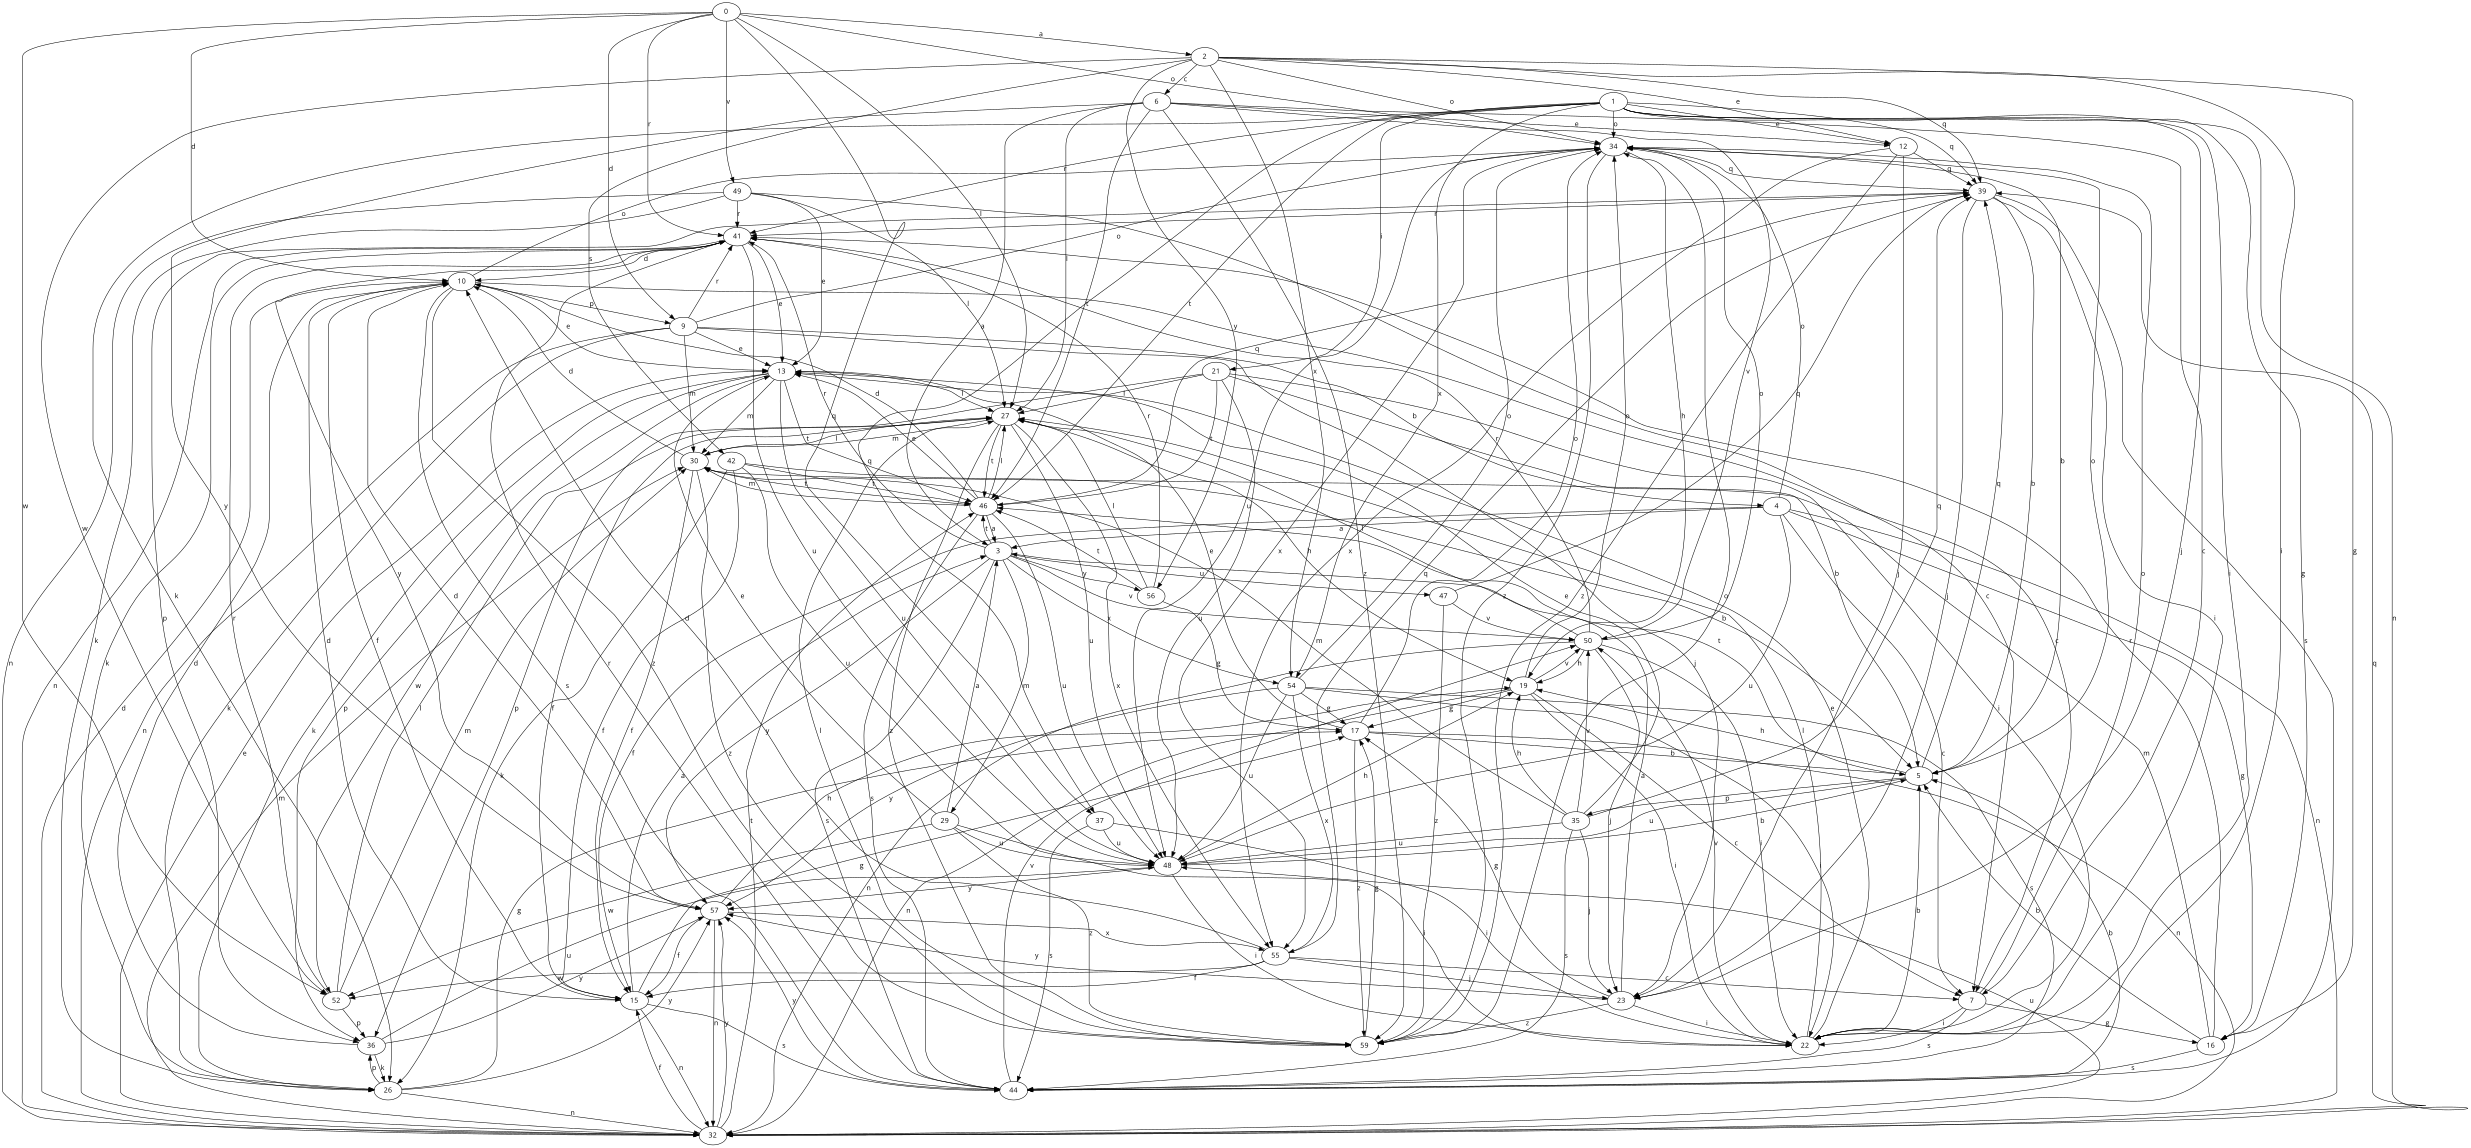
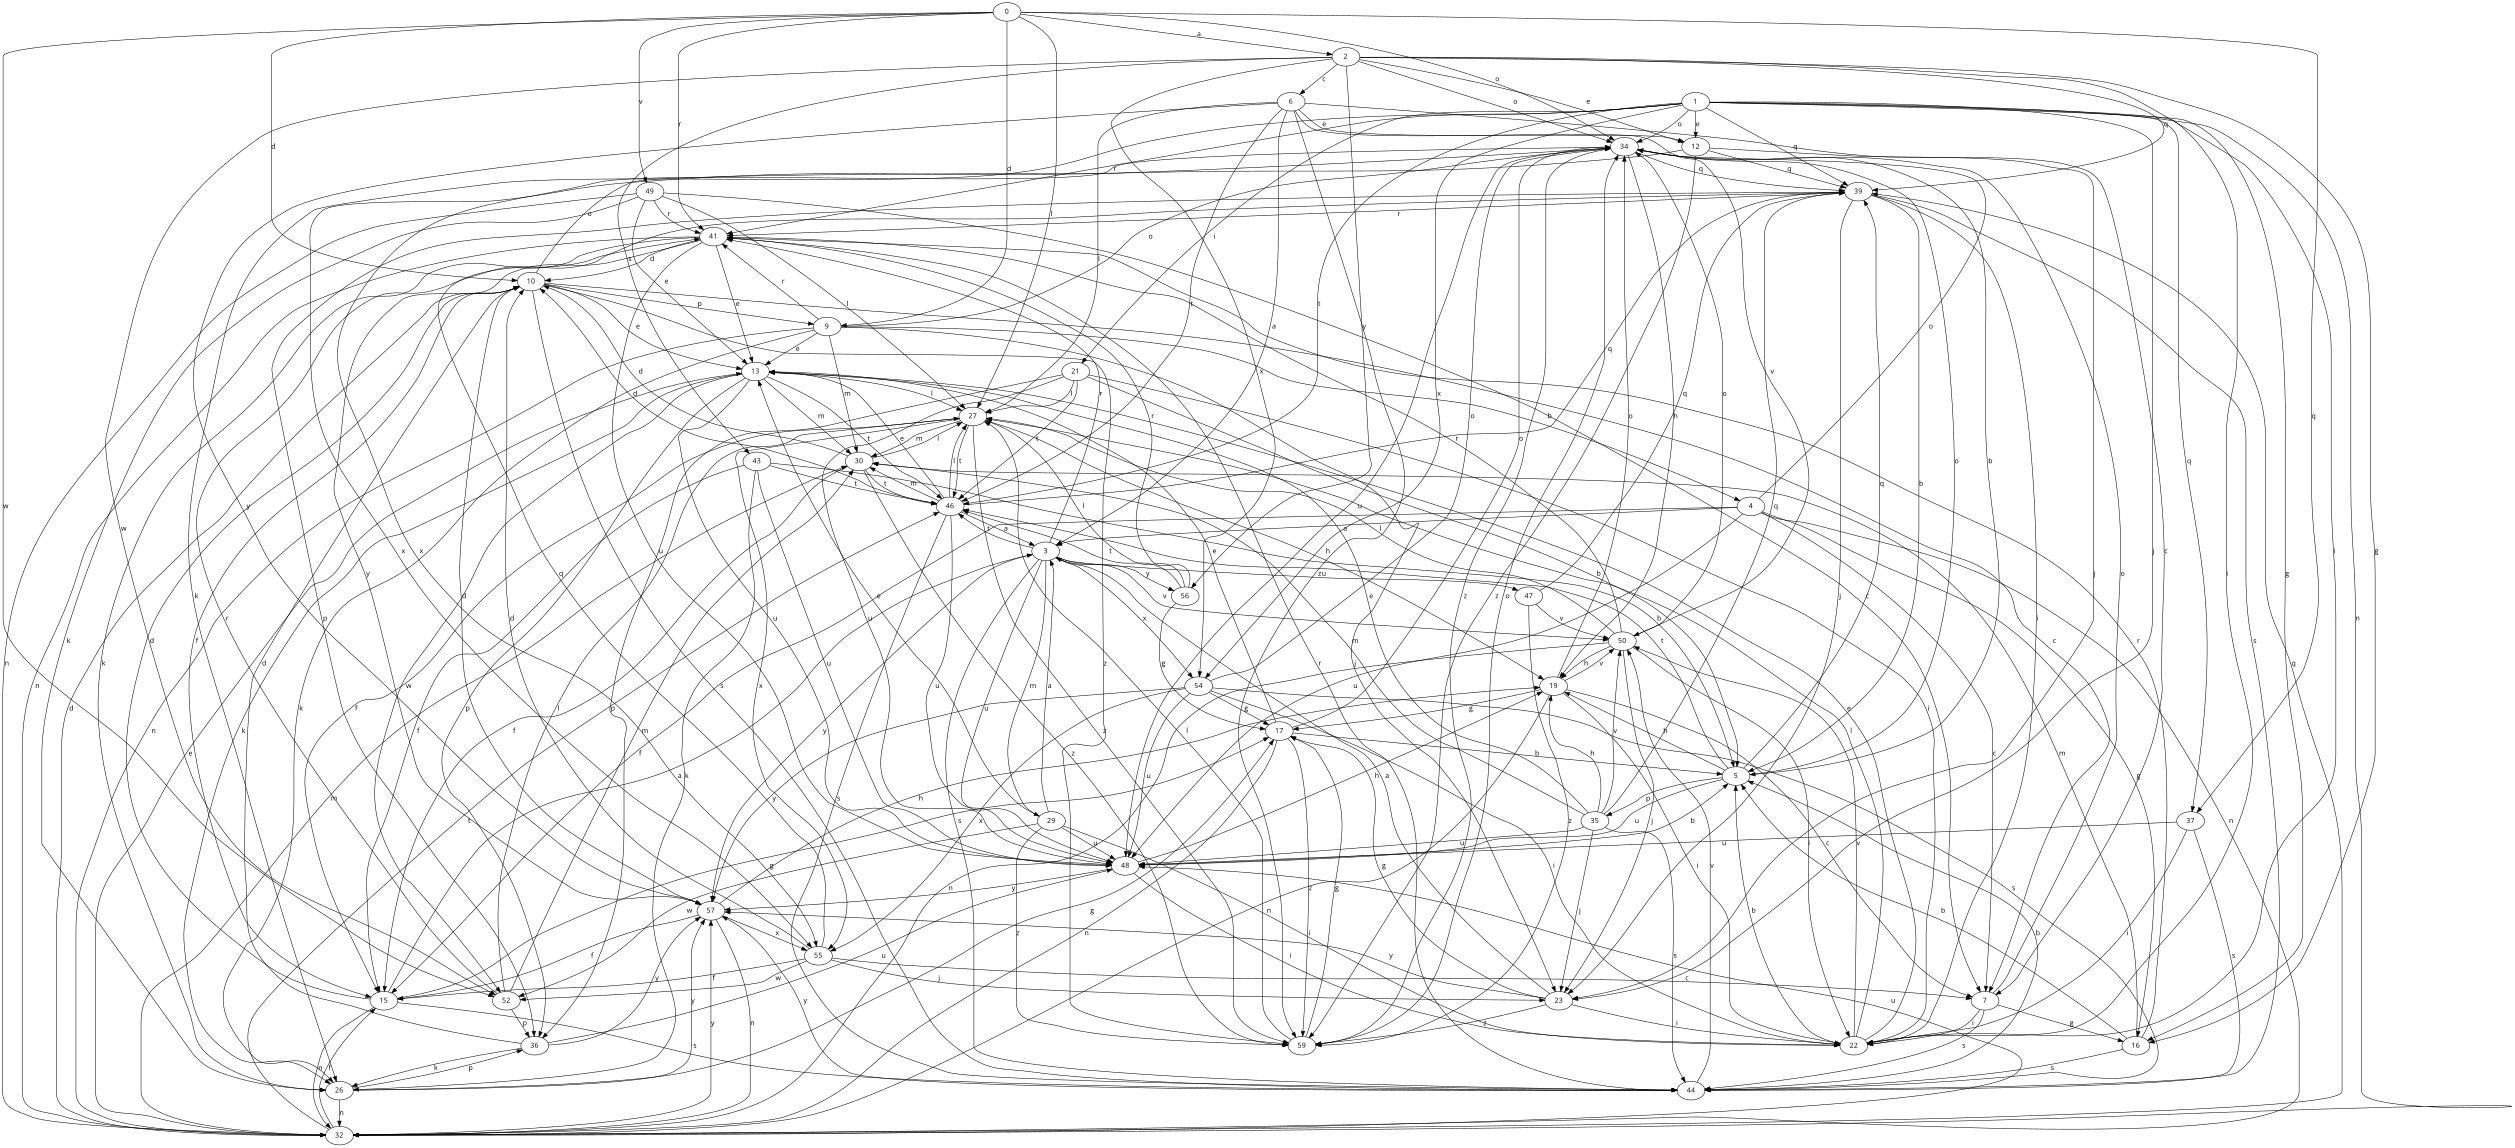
(732, 461) -> (757, 461)
(1089, 638) -> (968, 755)
